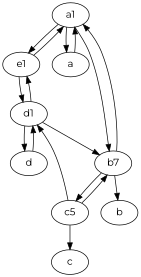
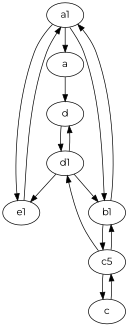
(75, 43) -> (65, 86)
(20, 86) -> none
(113, 163) -> (107, 213)
(119, 213) -> none
none -> (112, 290)
